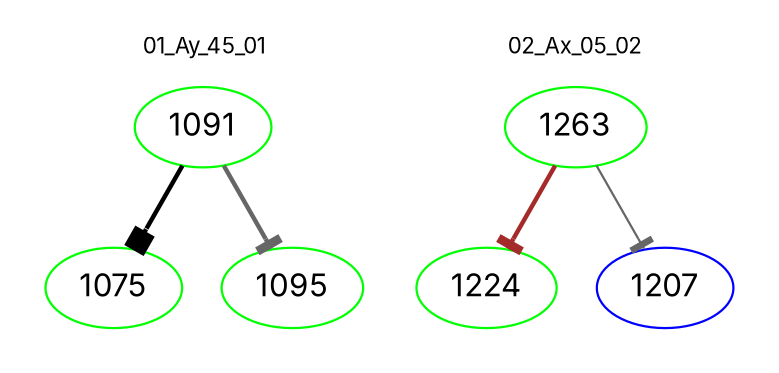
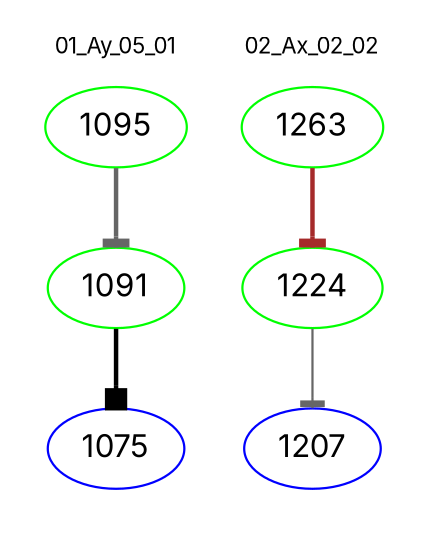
(204, 48) -> (116, 48)
(576, 48) -> (312, 48)
(245, 202) -> (116, 202)
(617, 202) -> (312, 363)
(114, 288) -> (116, 449)
